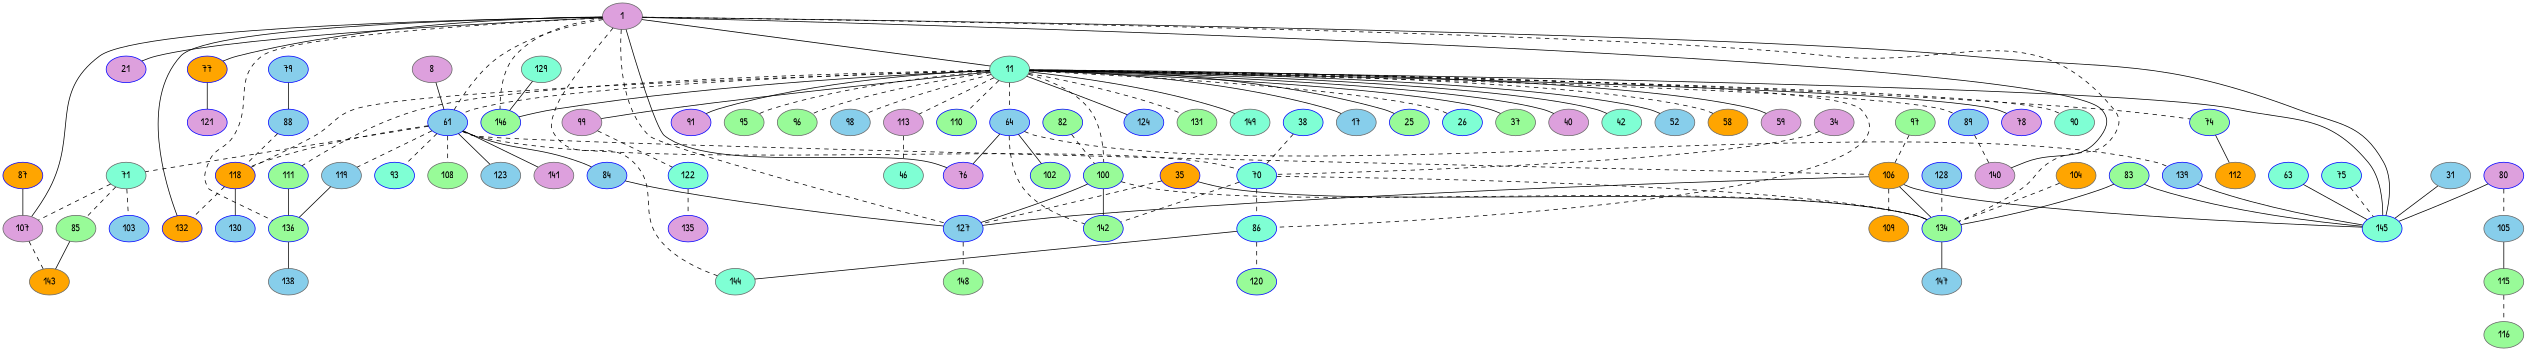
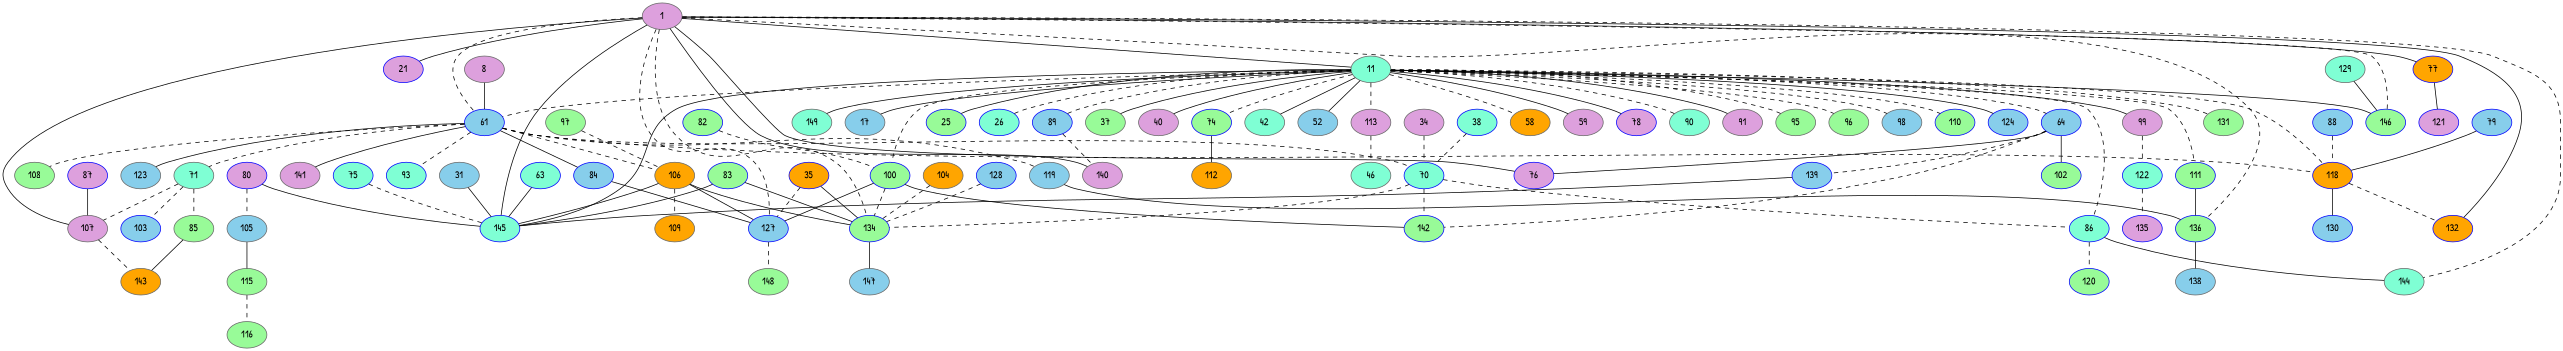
(288, 96) -> (2414, 153)
(691, 122) -> (1743, 122)
(23, 176) -> (88, 176)
